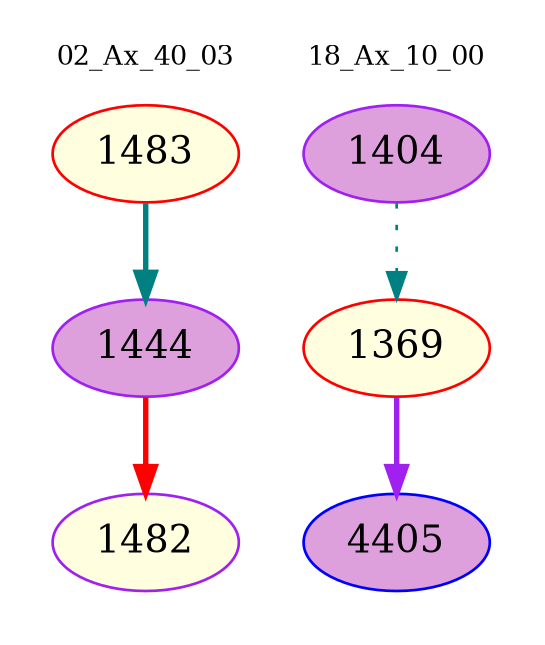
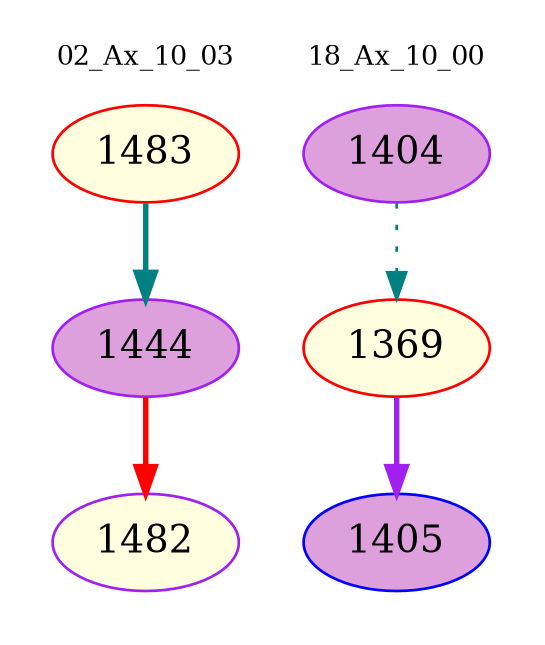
(146, 58) -> (146, 58)
(397, 542) -> (397, 542)
